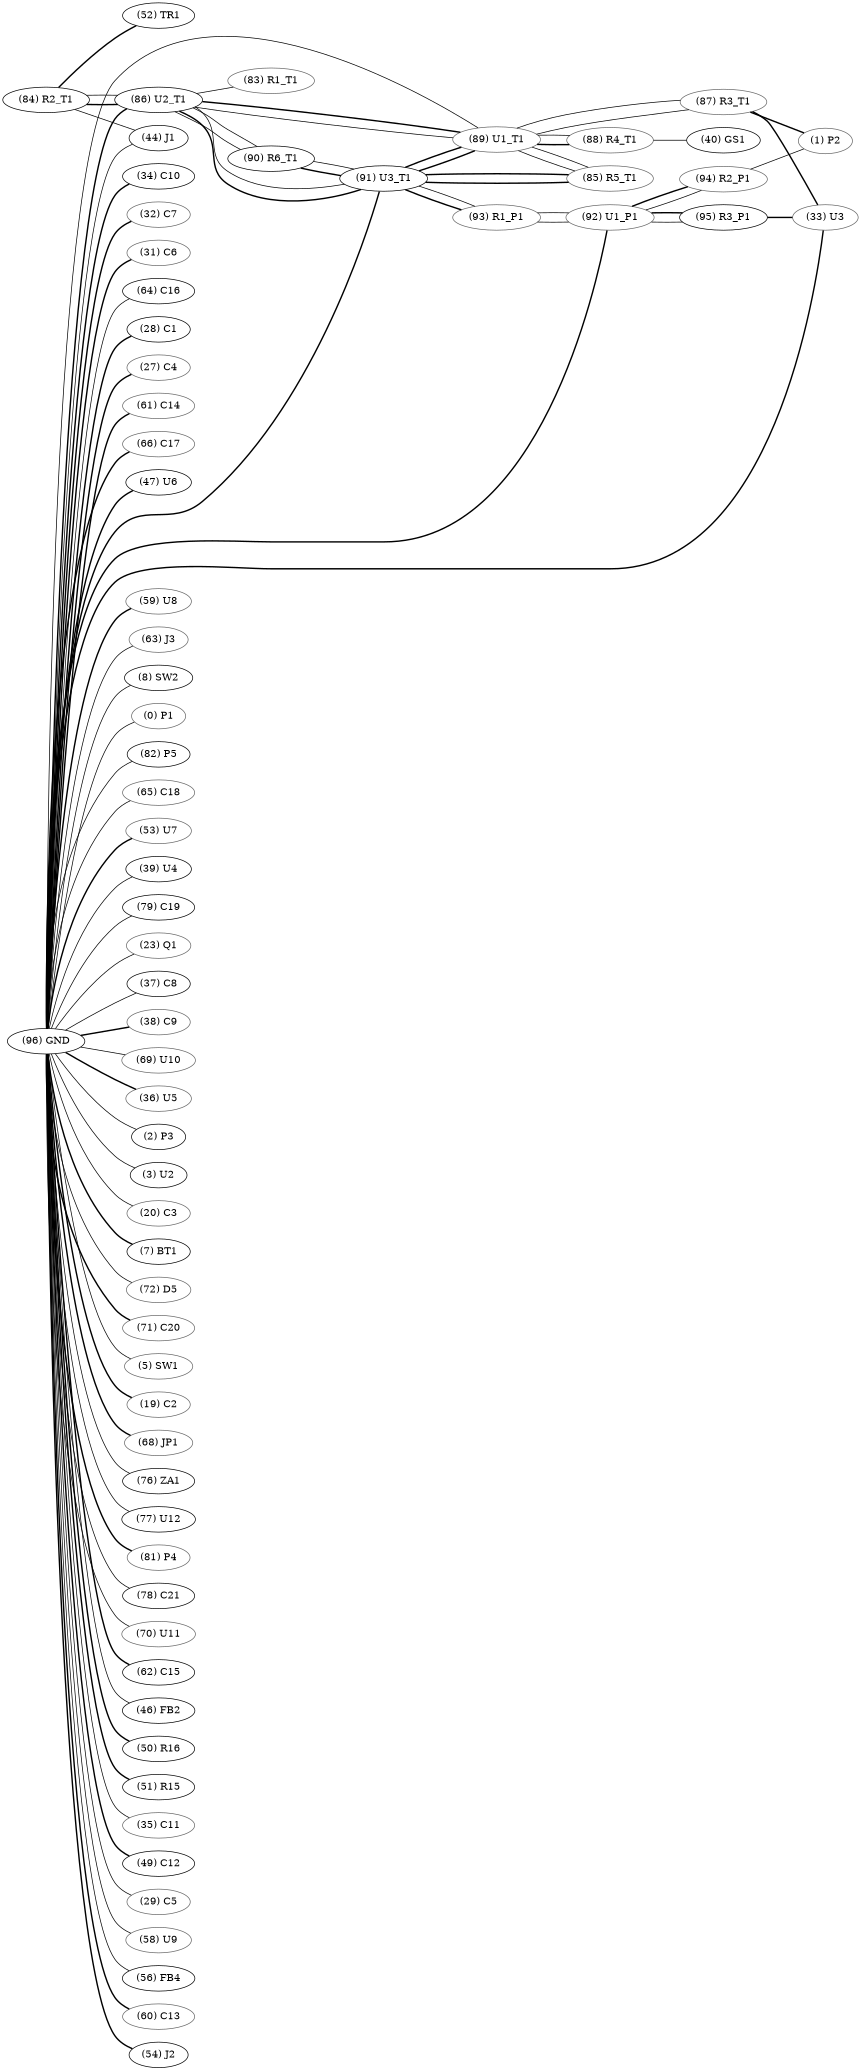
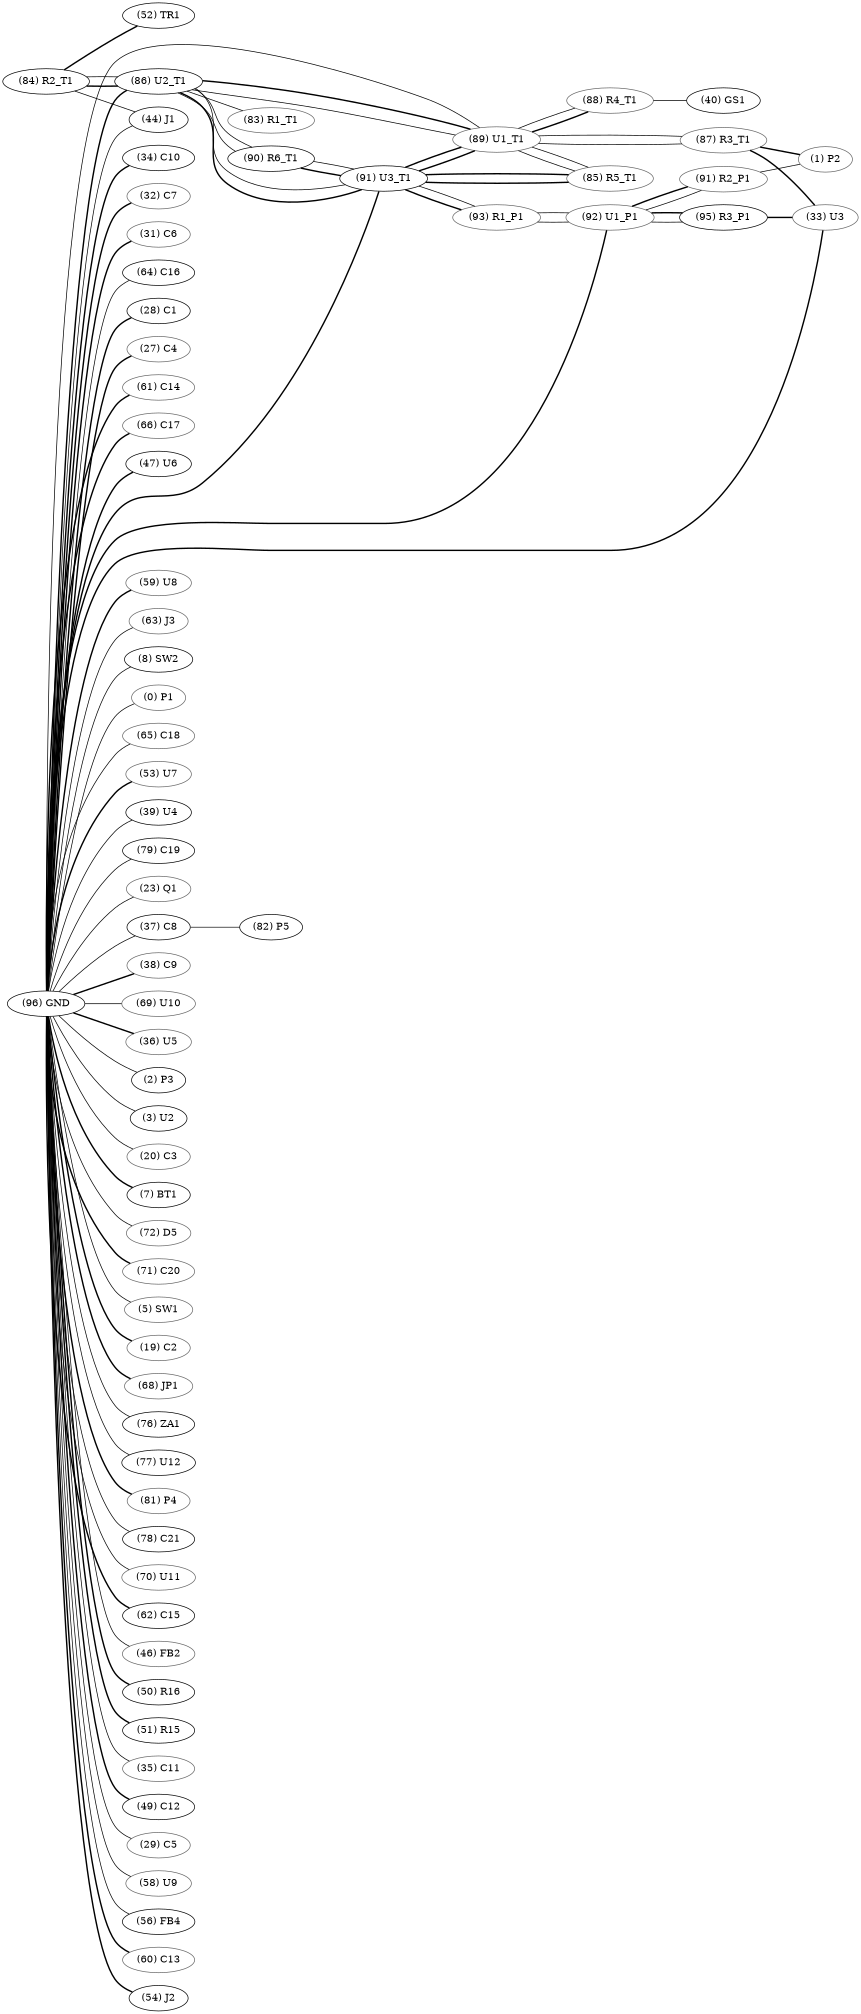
(723, 179) -> (723, 179)
(62, 885) -> (215, 927)
(159, 1711) -> (159, 1654)
